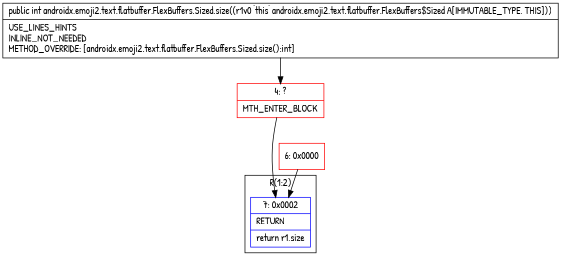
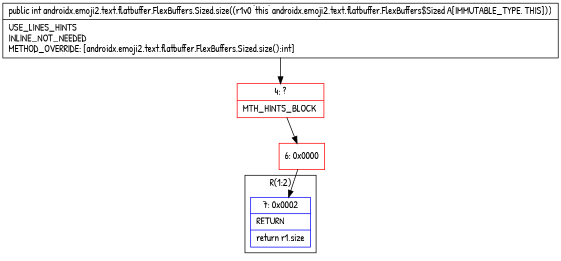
(281, 109) -> (280, 109)
(272, 154) -> (291, 127)
